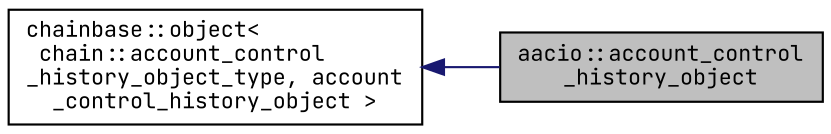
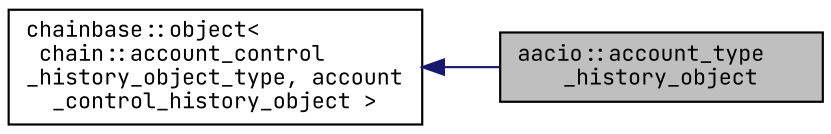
(661, 67) -> (661, 67)
